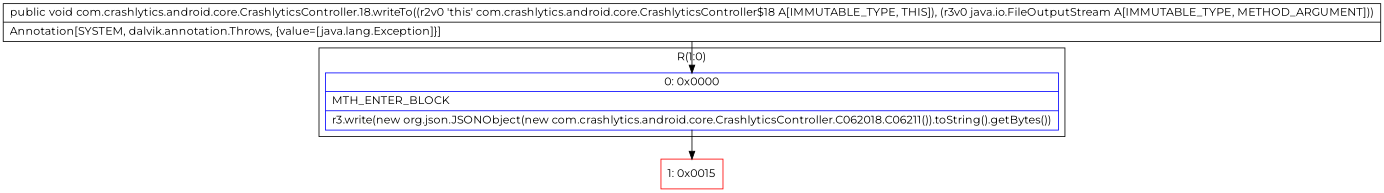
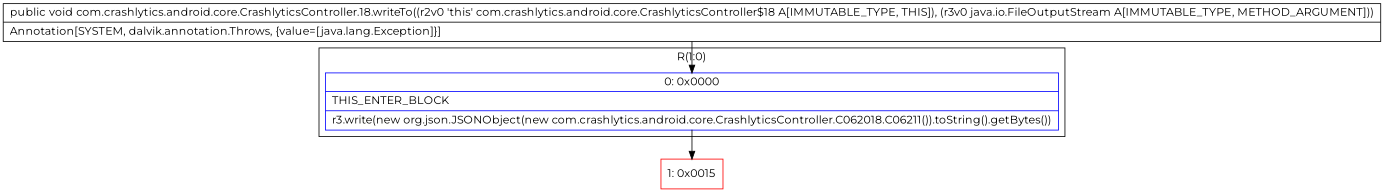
(391, 101) -> (391, 101)
